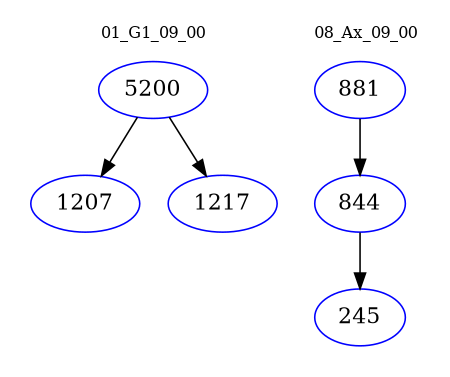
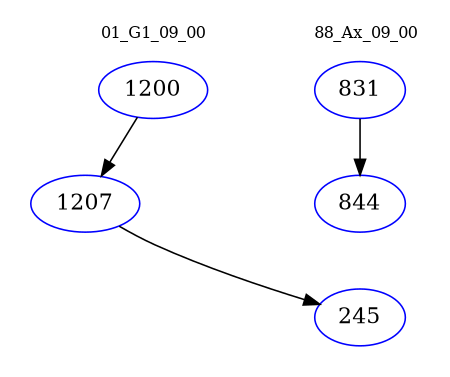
(366, 34) -> (366, 34)
(153, 90) -> (153, 90)
(360, 90) -> (360, 90)
(223, 204) -> none
(360, 253) -> (210, 268)
